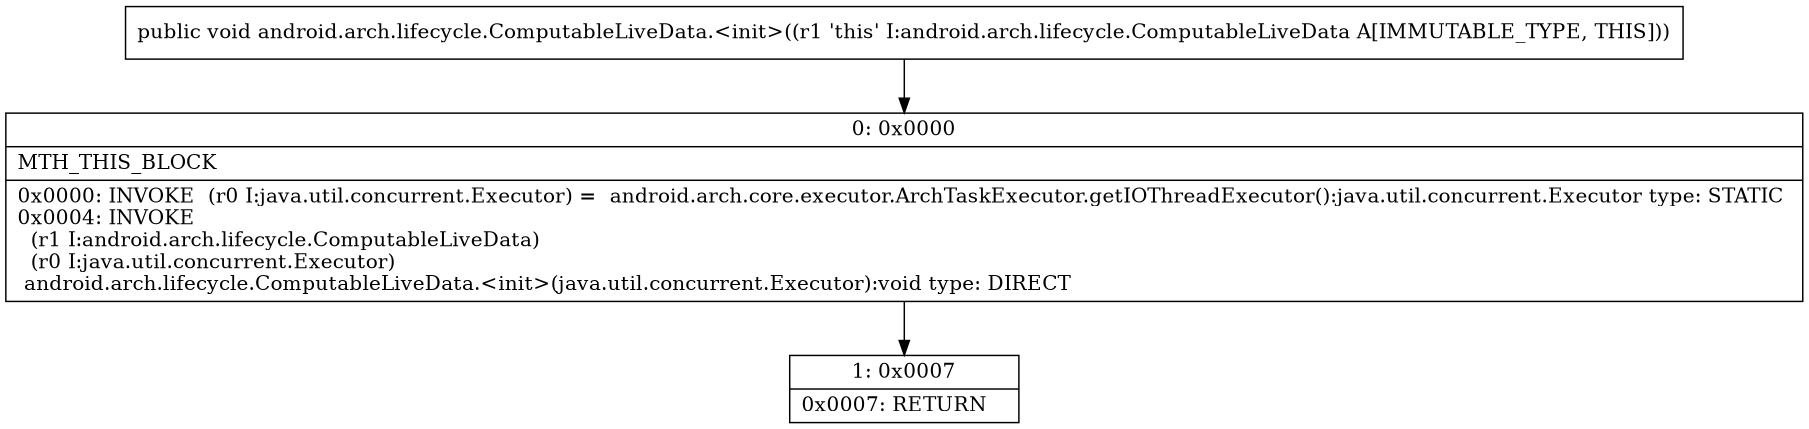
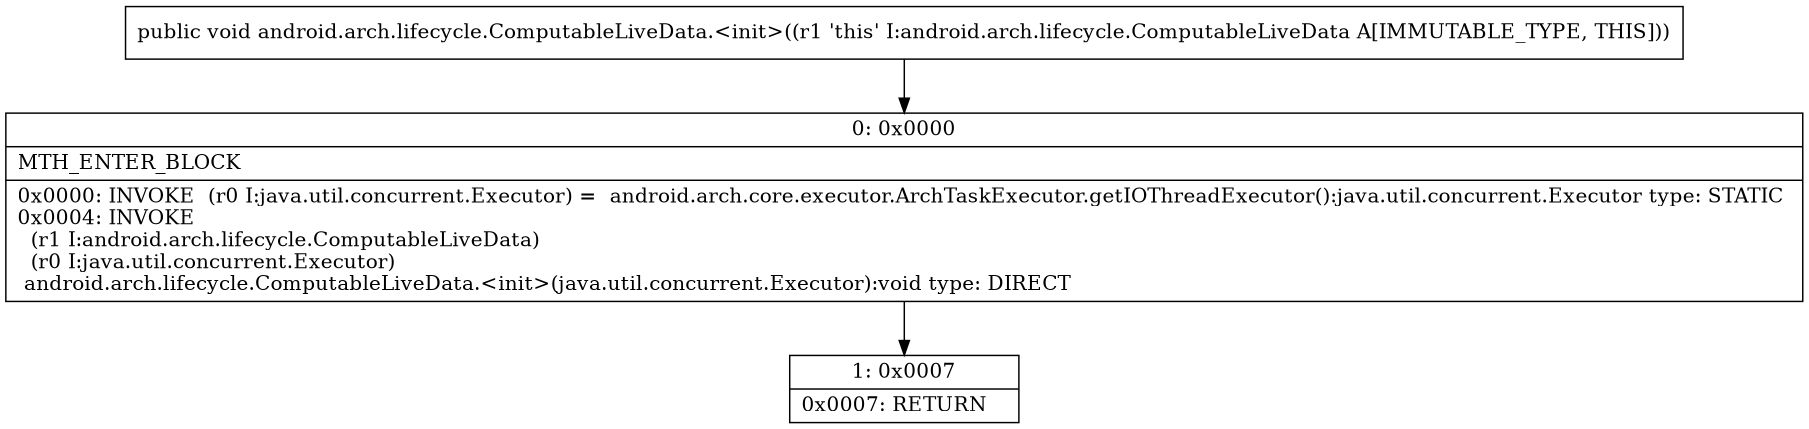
(118, 163) -> (130, 163)
